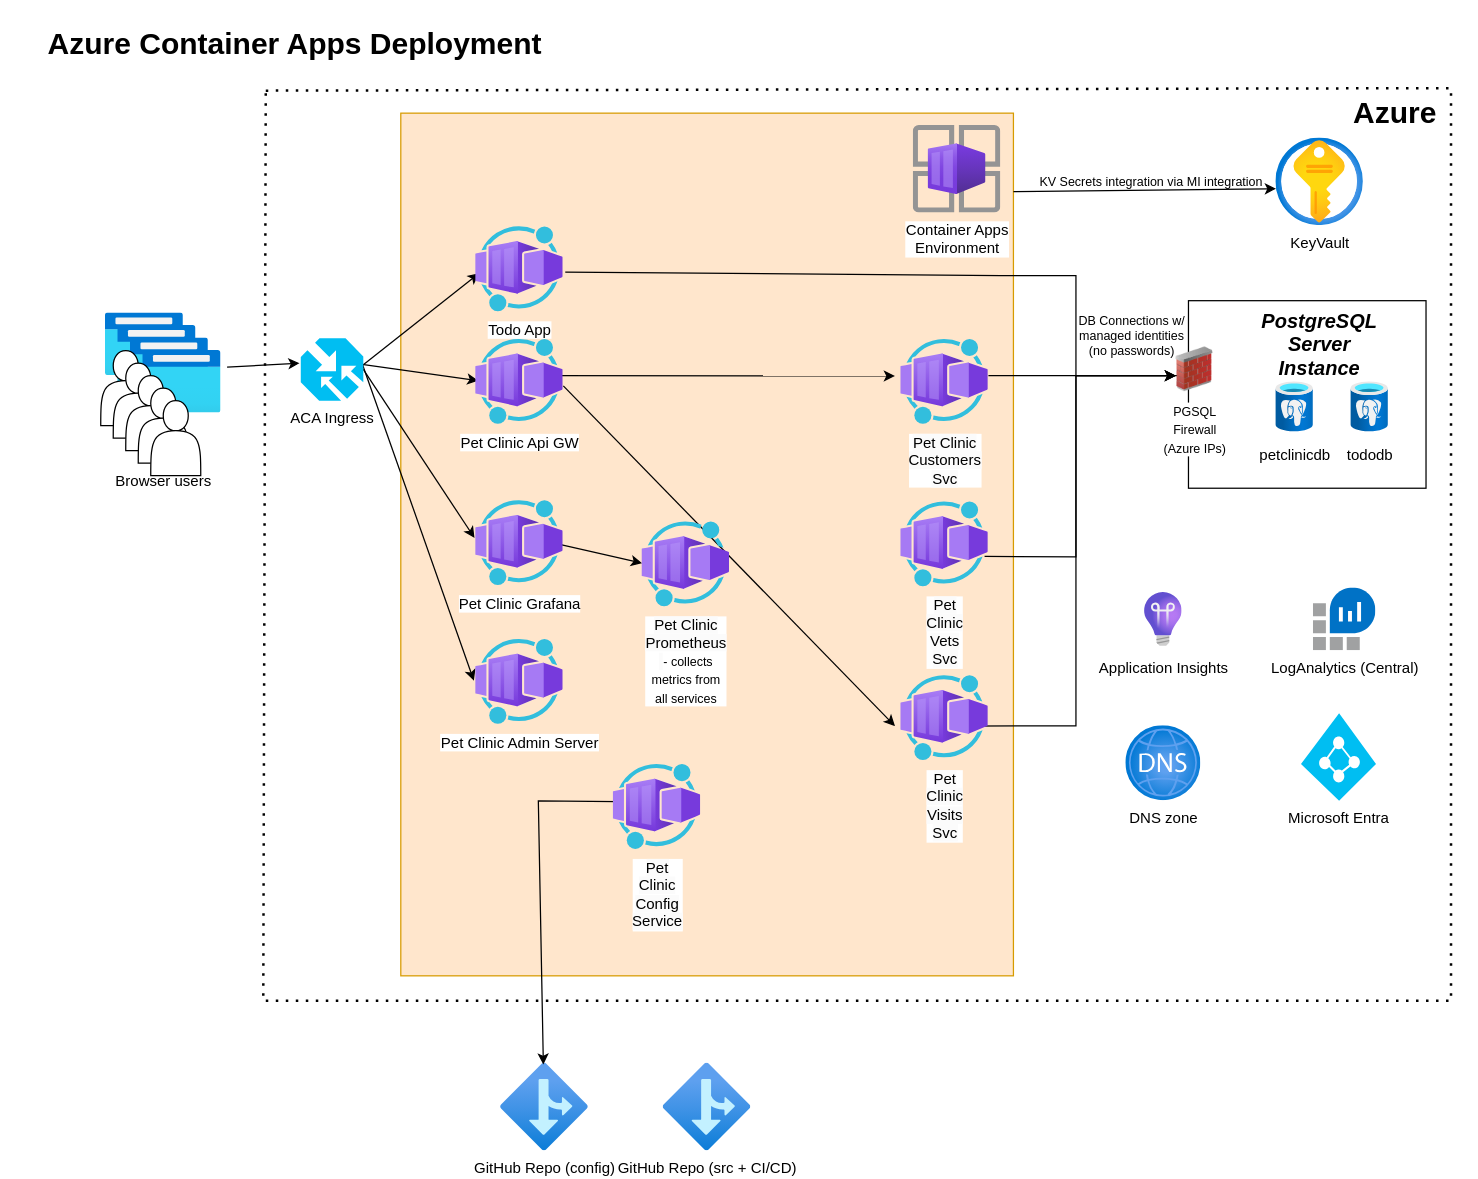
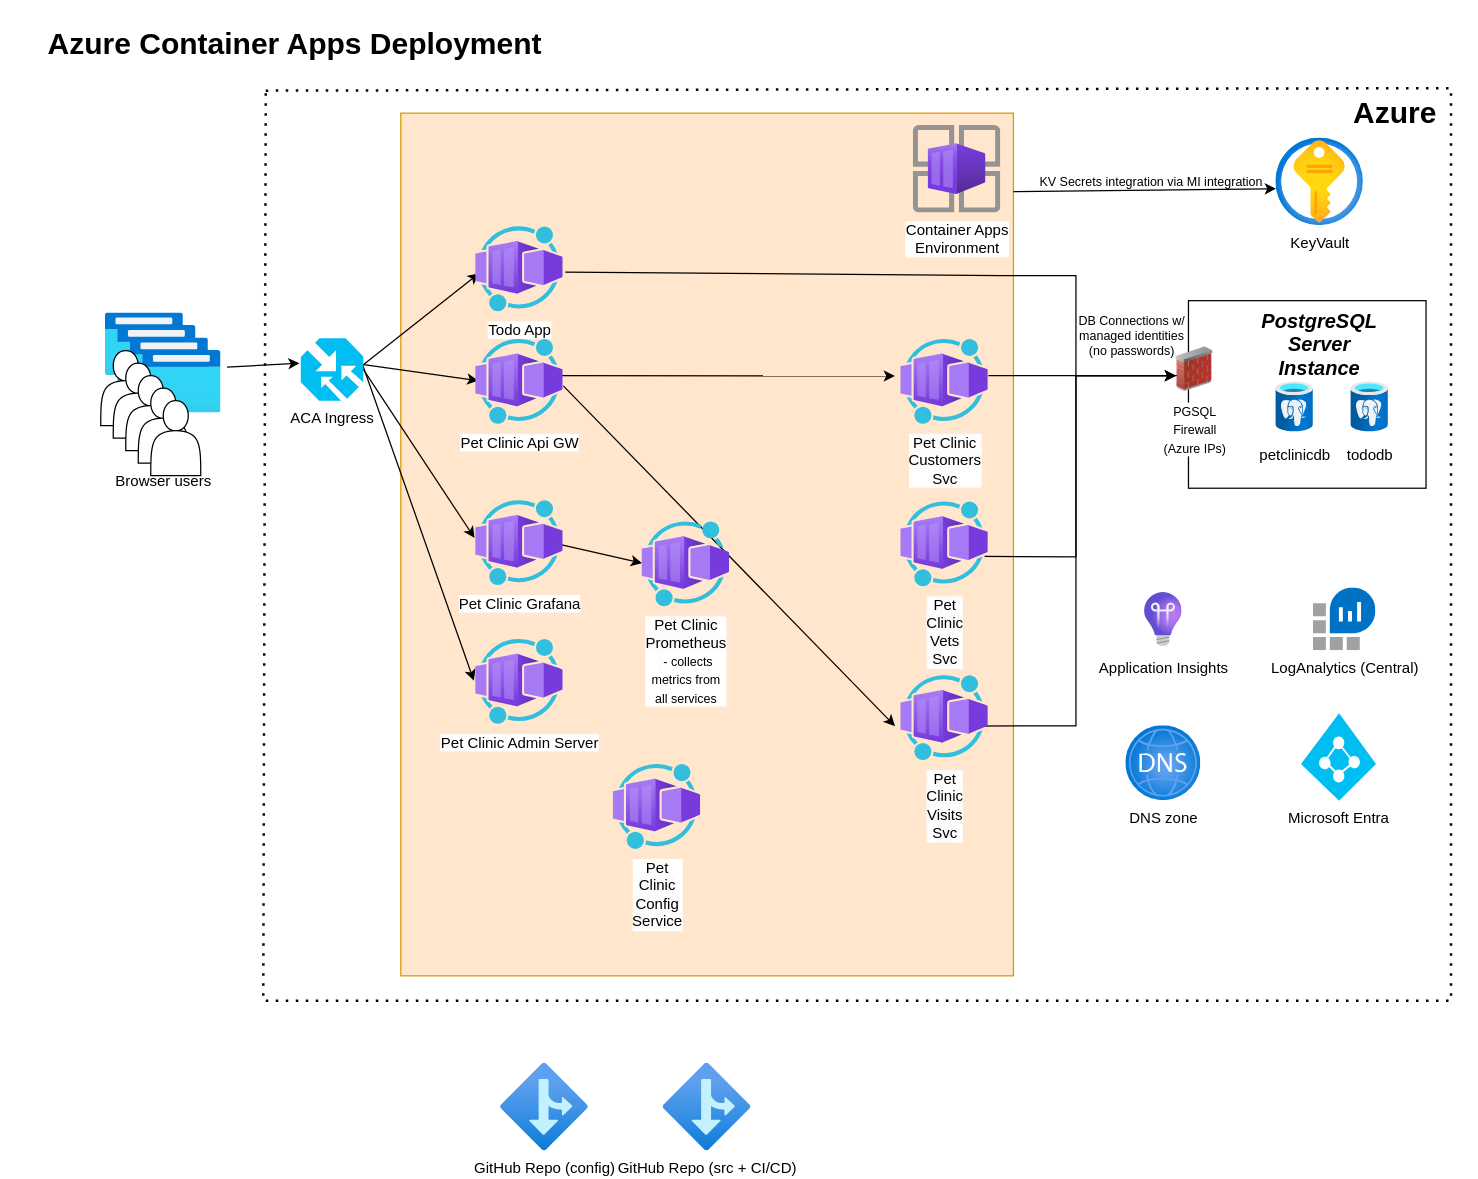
(540, 891) -> none
